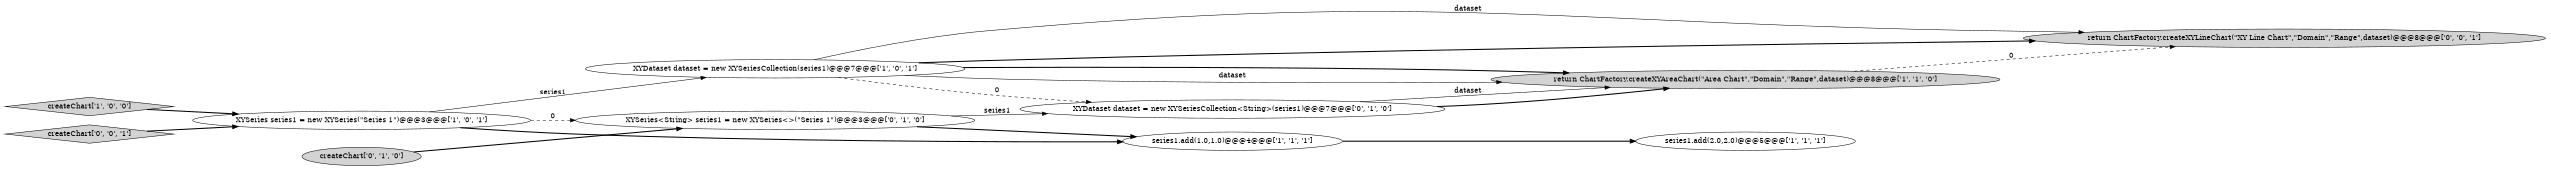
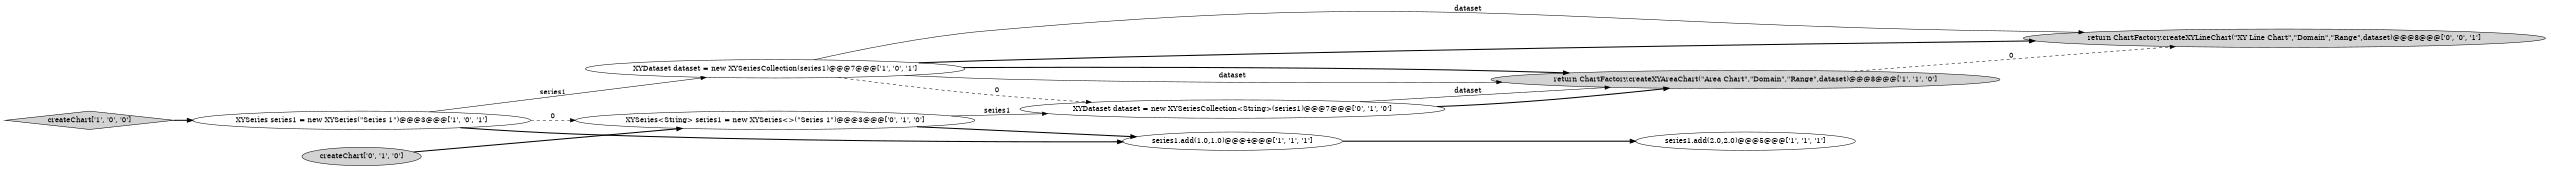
(89, 134) -> none
